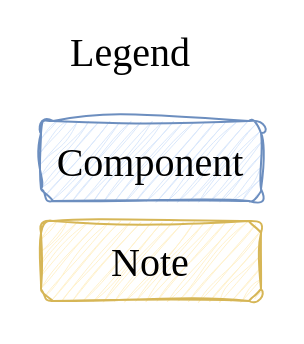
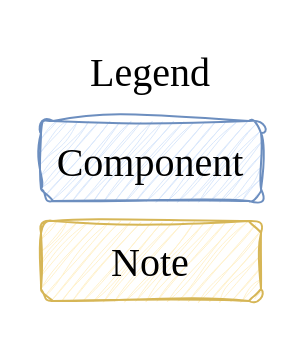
(131, 51) -> (151, 71)
